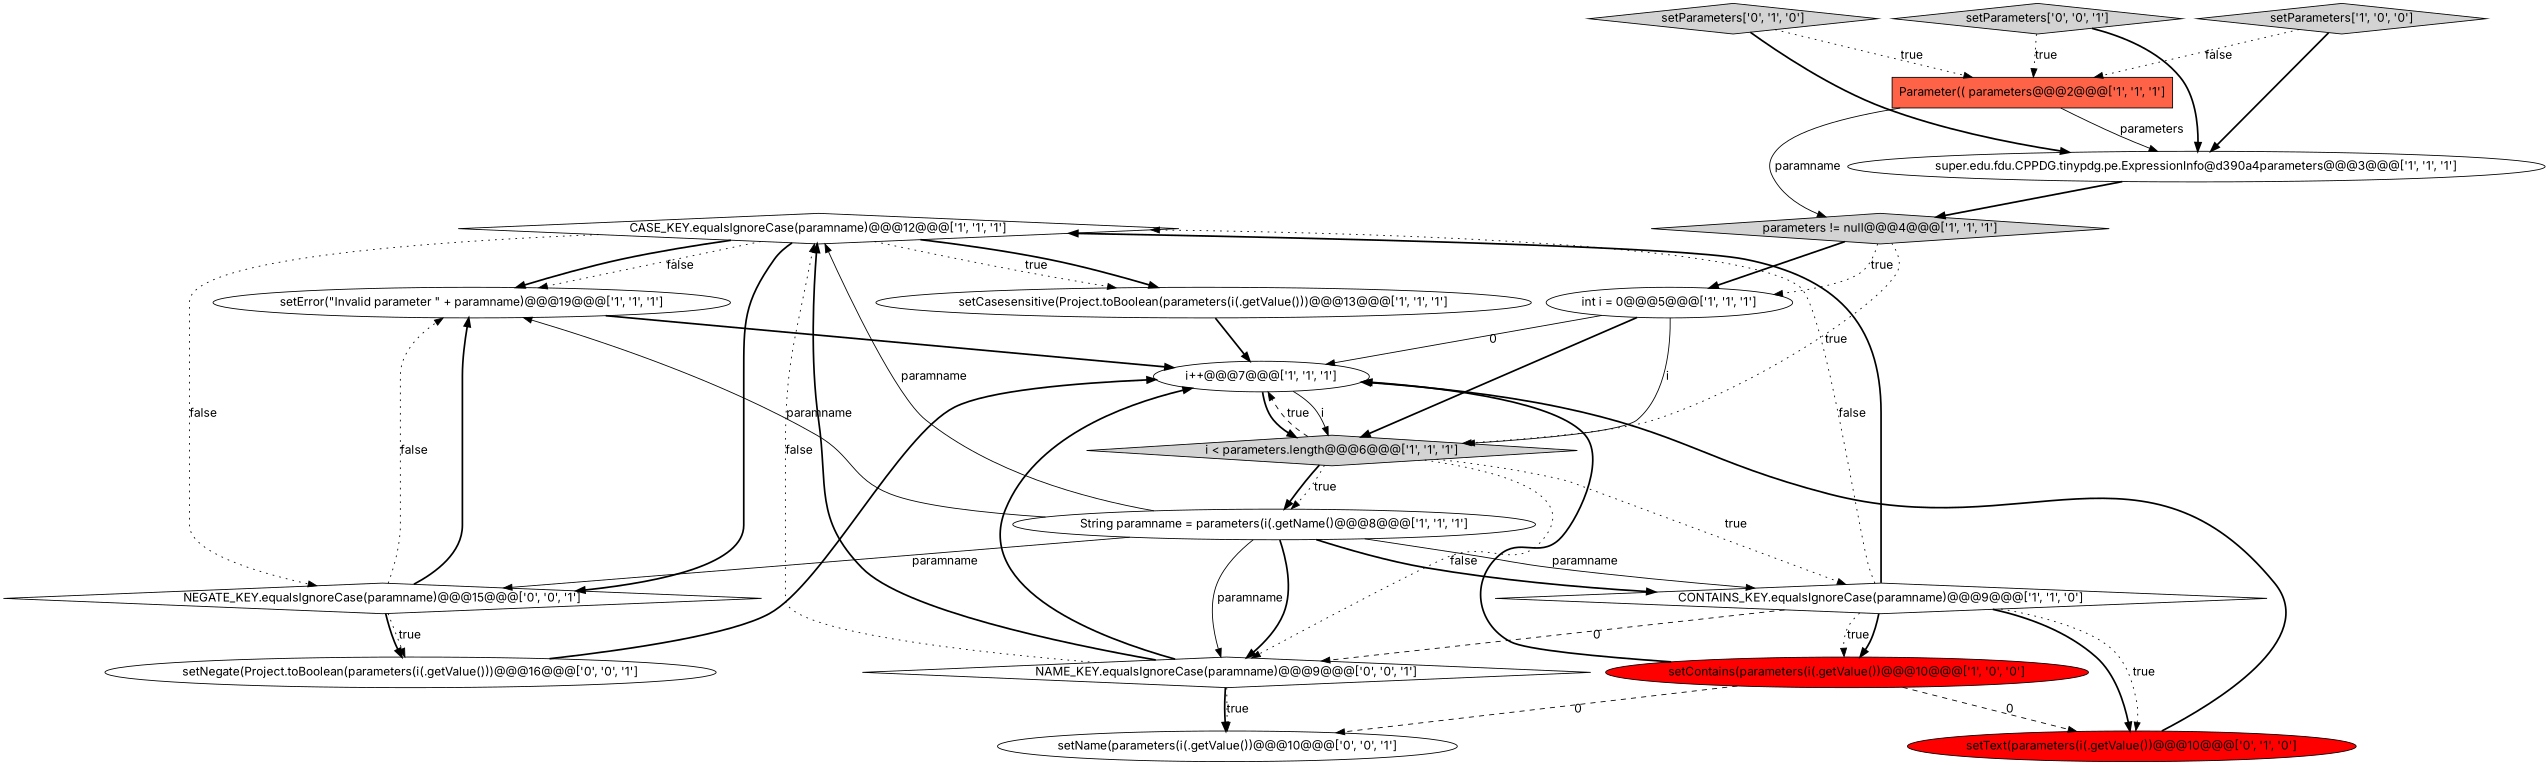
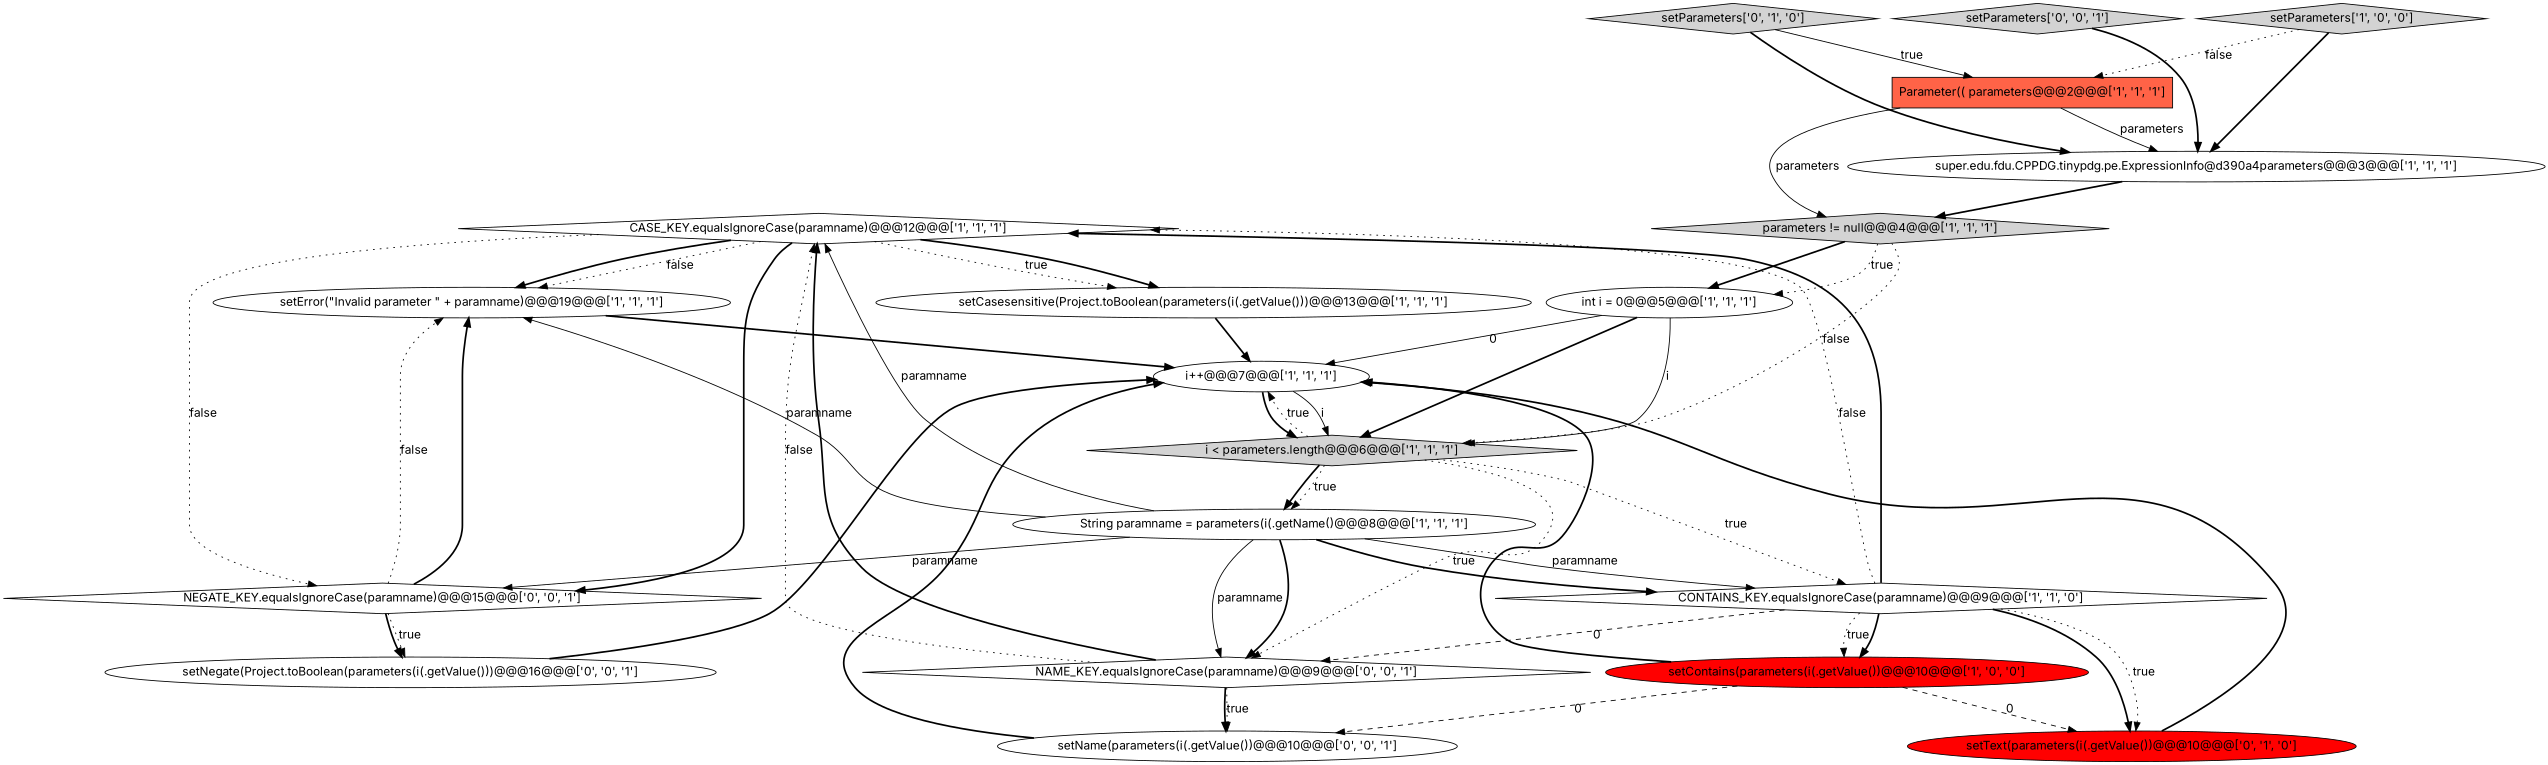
(2035, 51) -> none
(1869, 52) -> (1869, 52)
(1808, 167) -> (1808, 167)
(1836, 340) -> (1836, 340)
(1288, 421) -> (1288, 421)
(1003, 525) -> (922, 590)
(1464, 561) -> (1464, 561)
